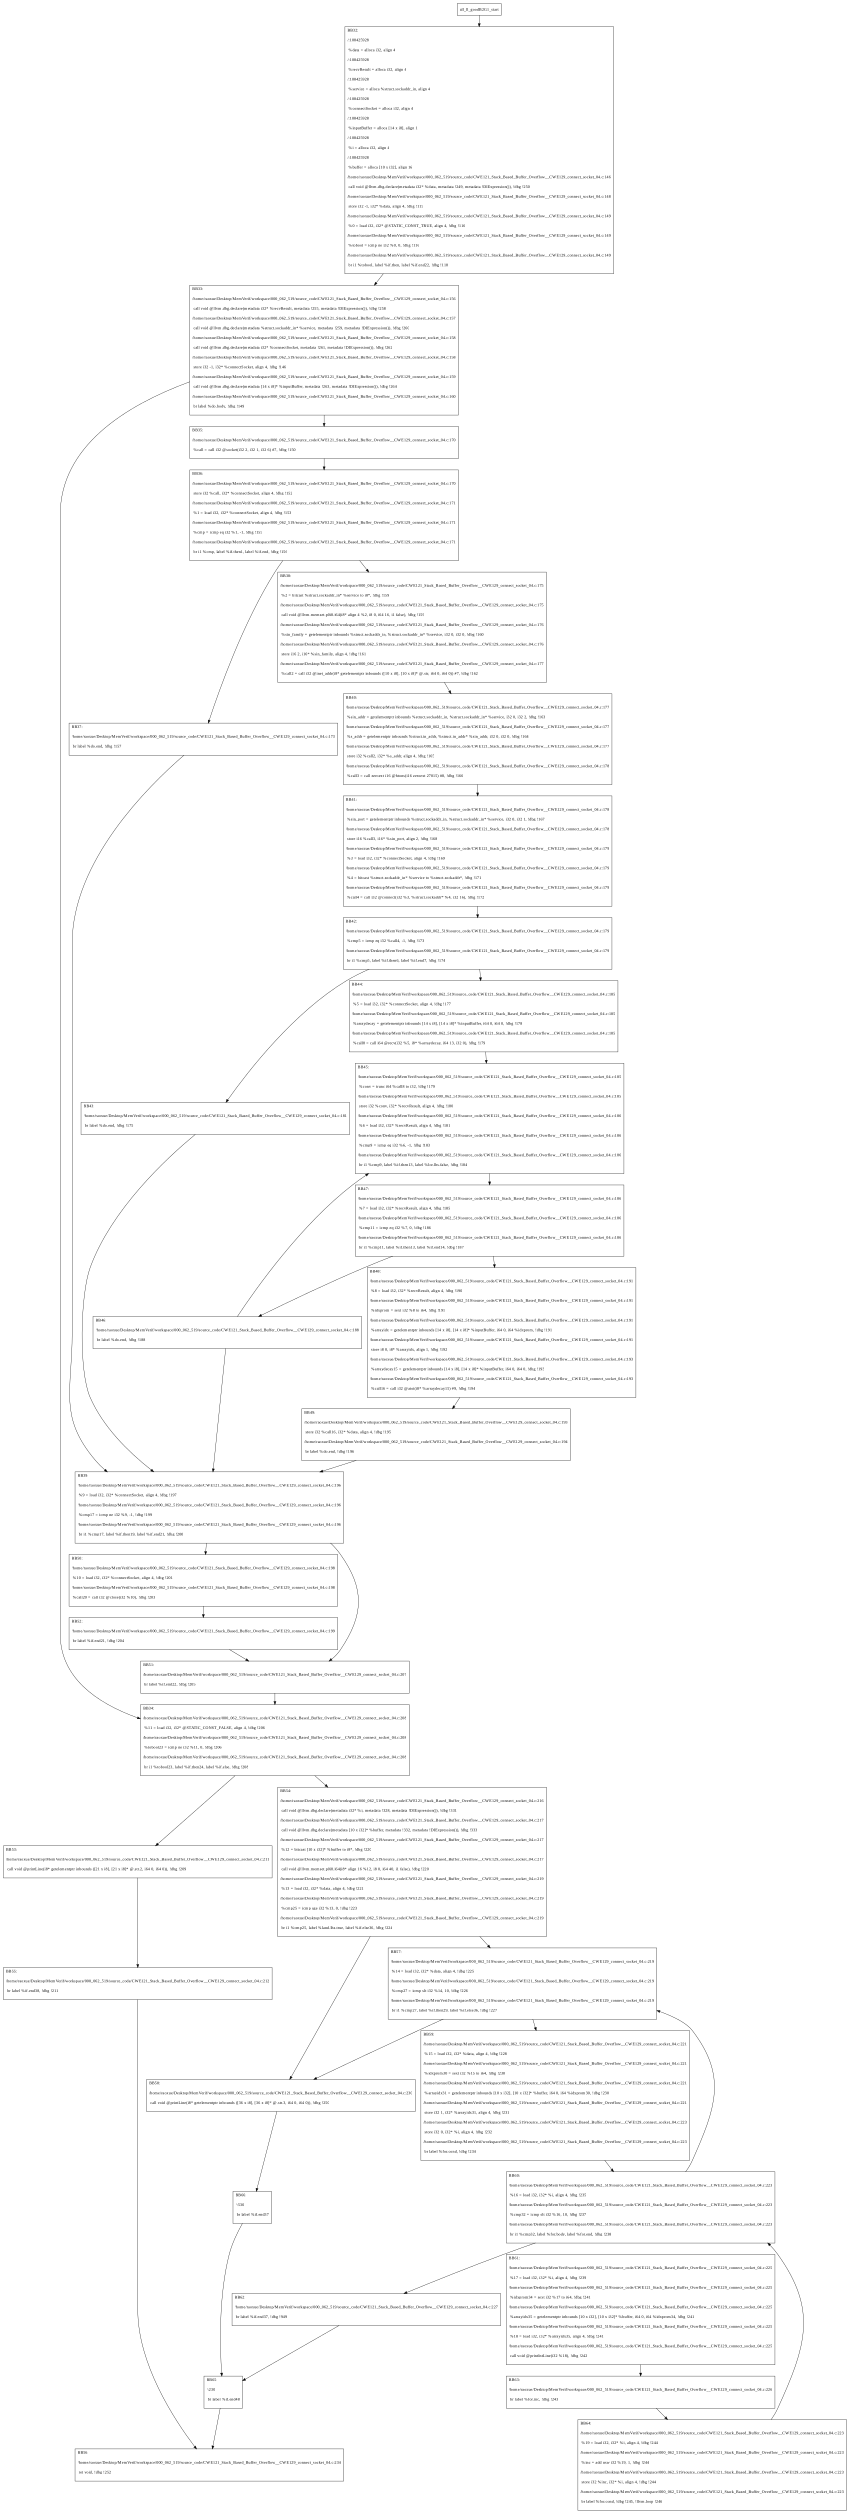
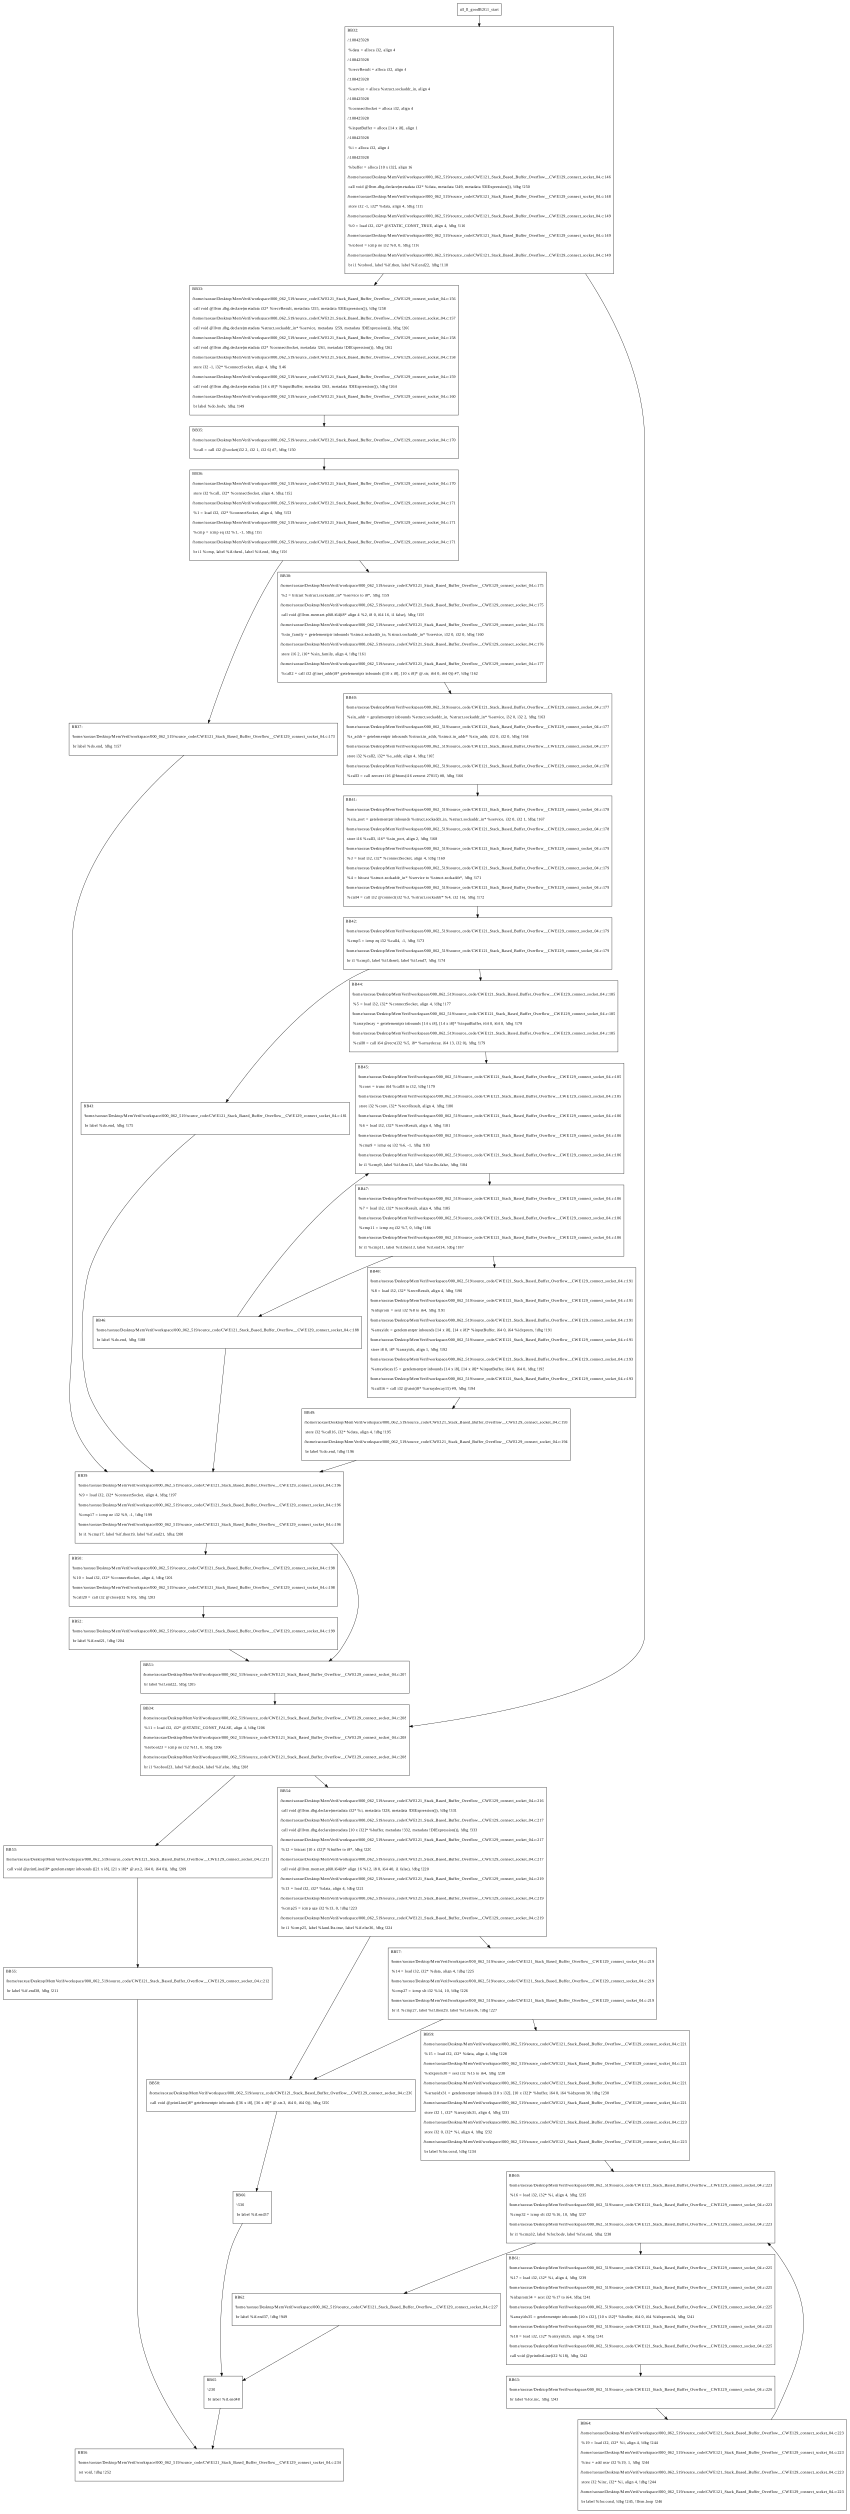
(60, 1036) -> (645, 1078)
(714, 2082) -> (641, 2247)
